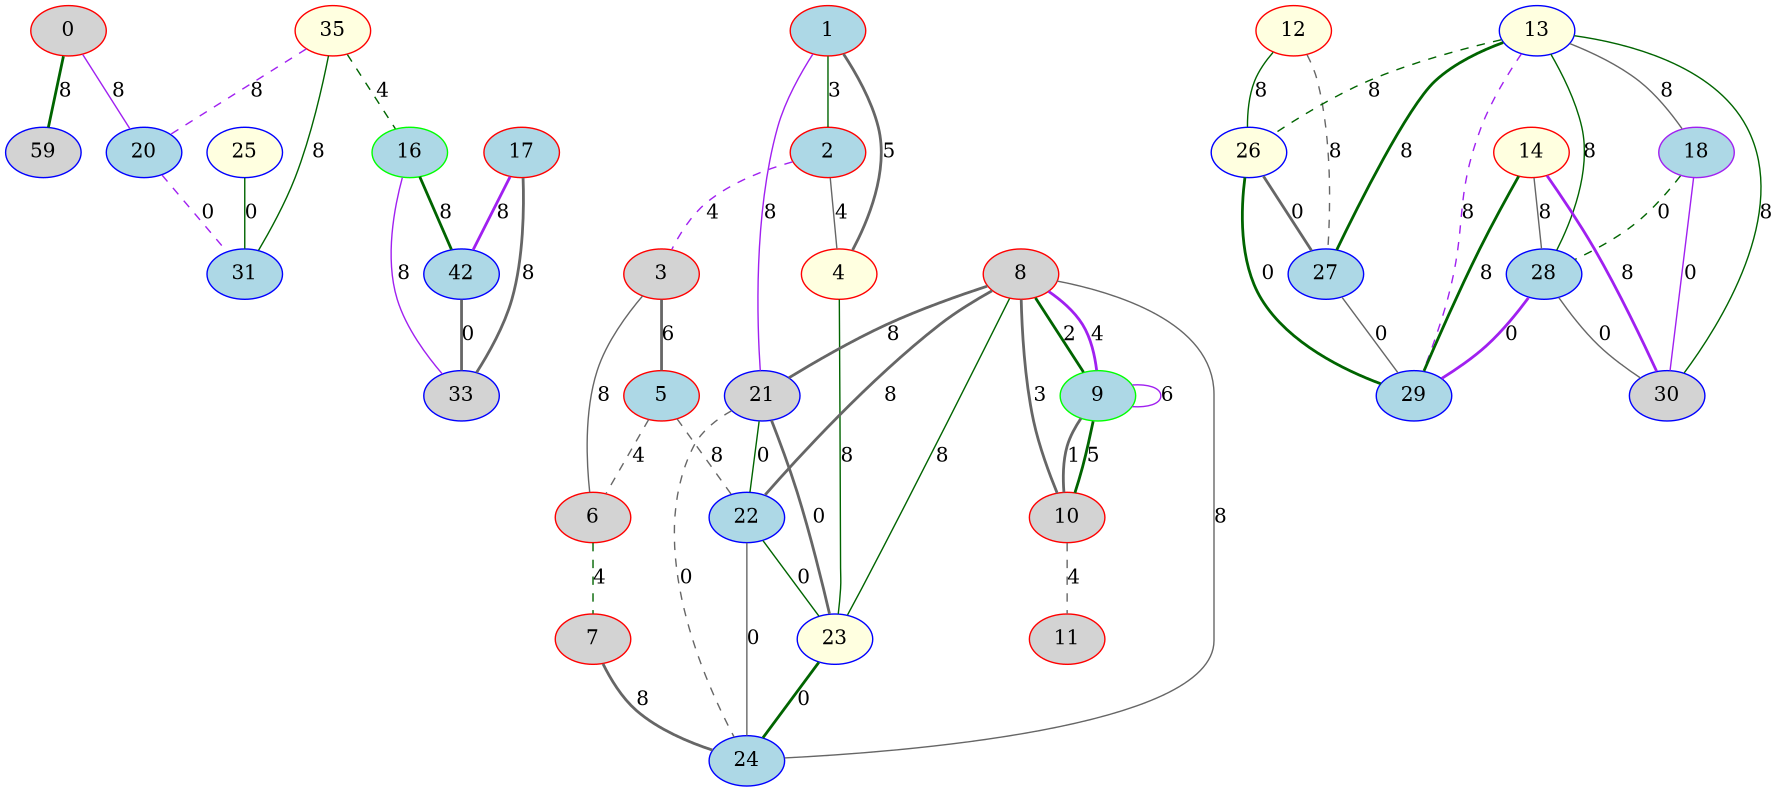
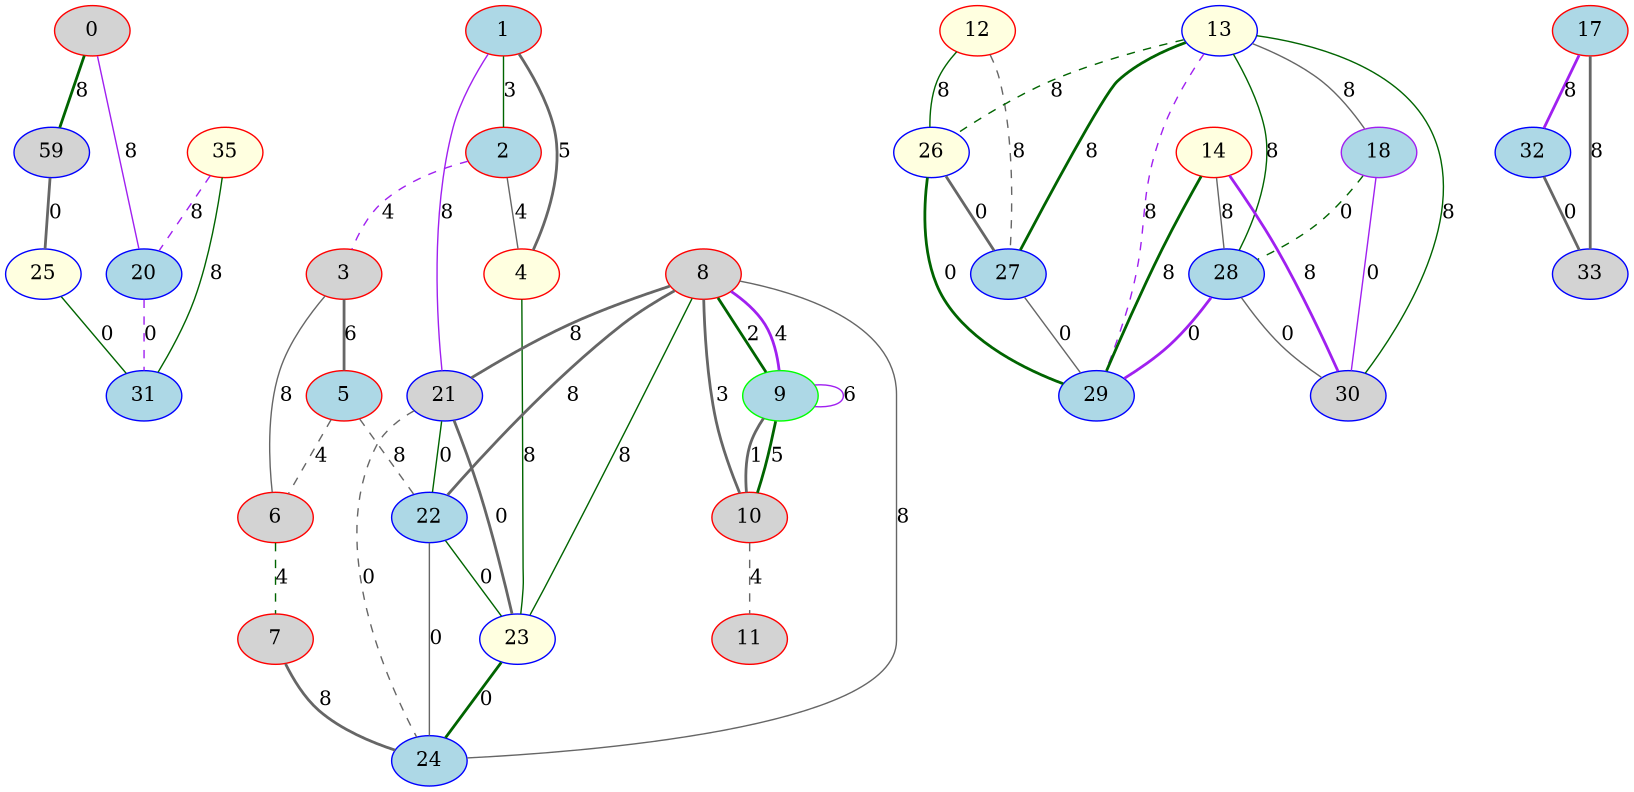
(410, 152) -> none
none -> (48, 213)
(462, 274) -> (1533, 152)
